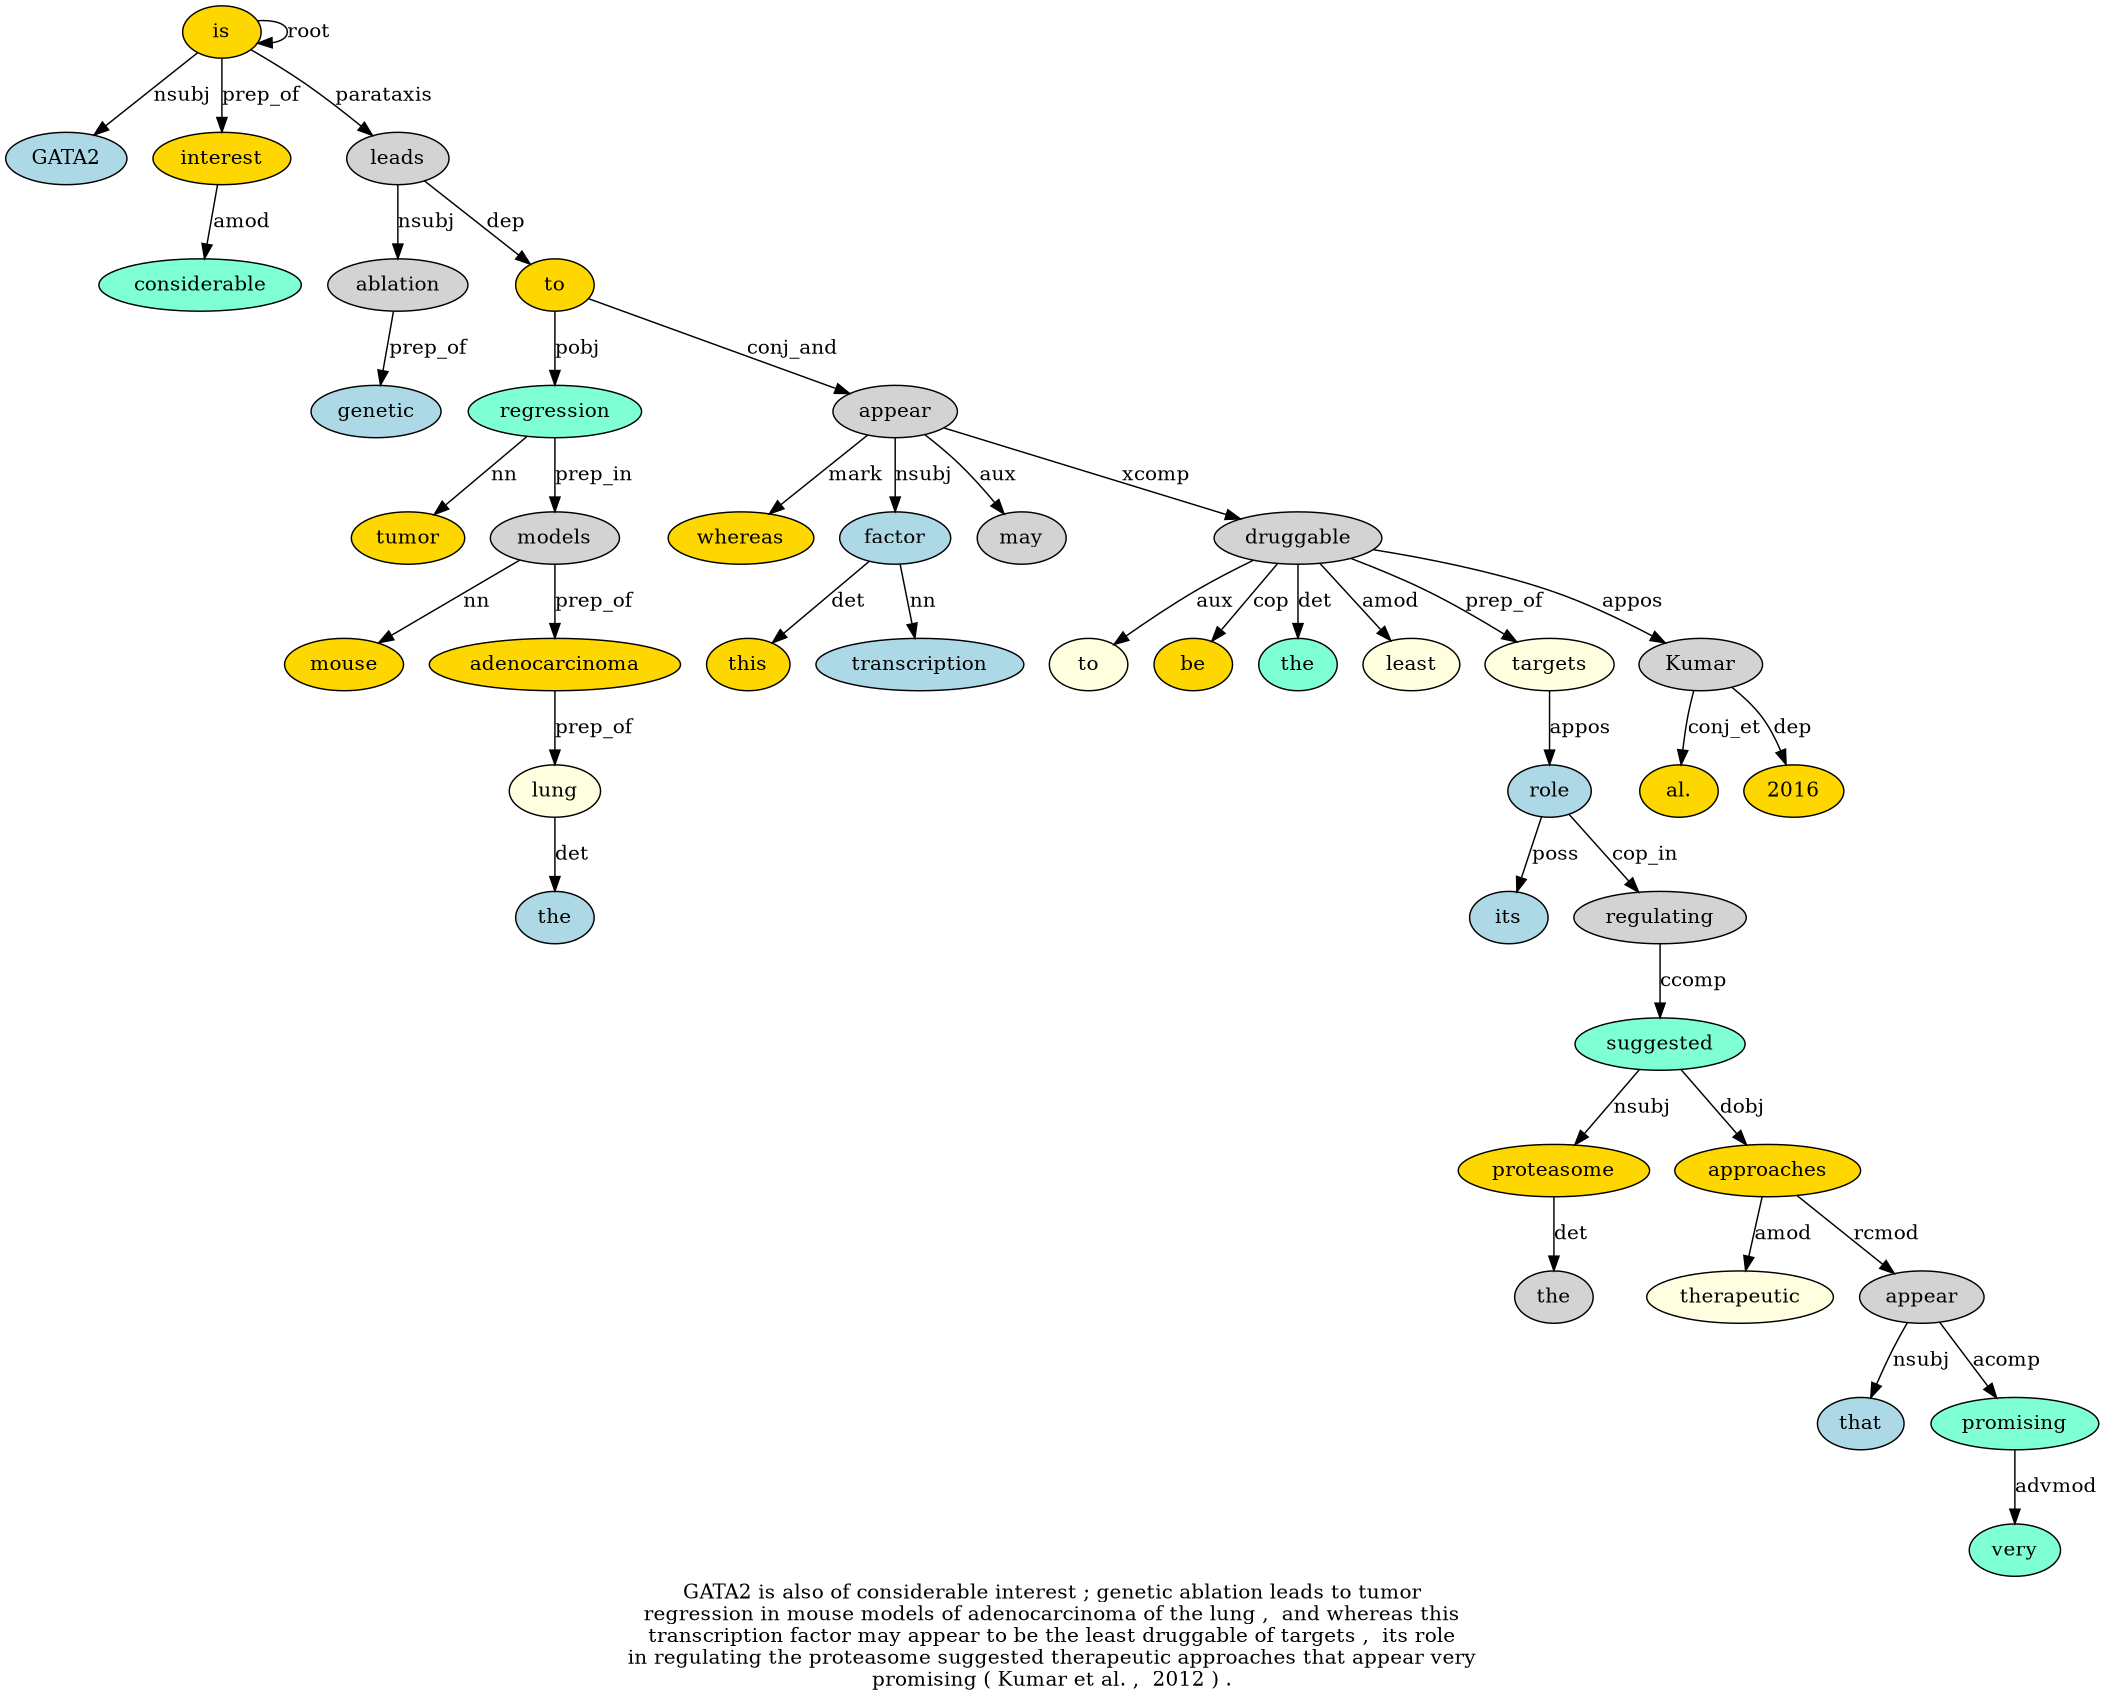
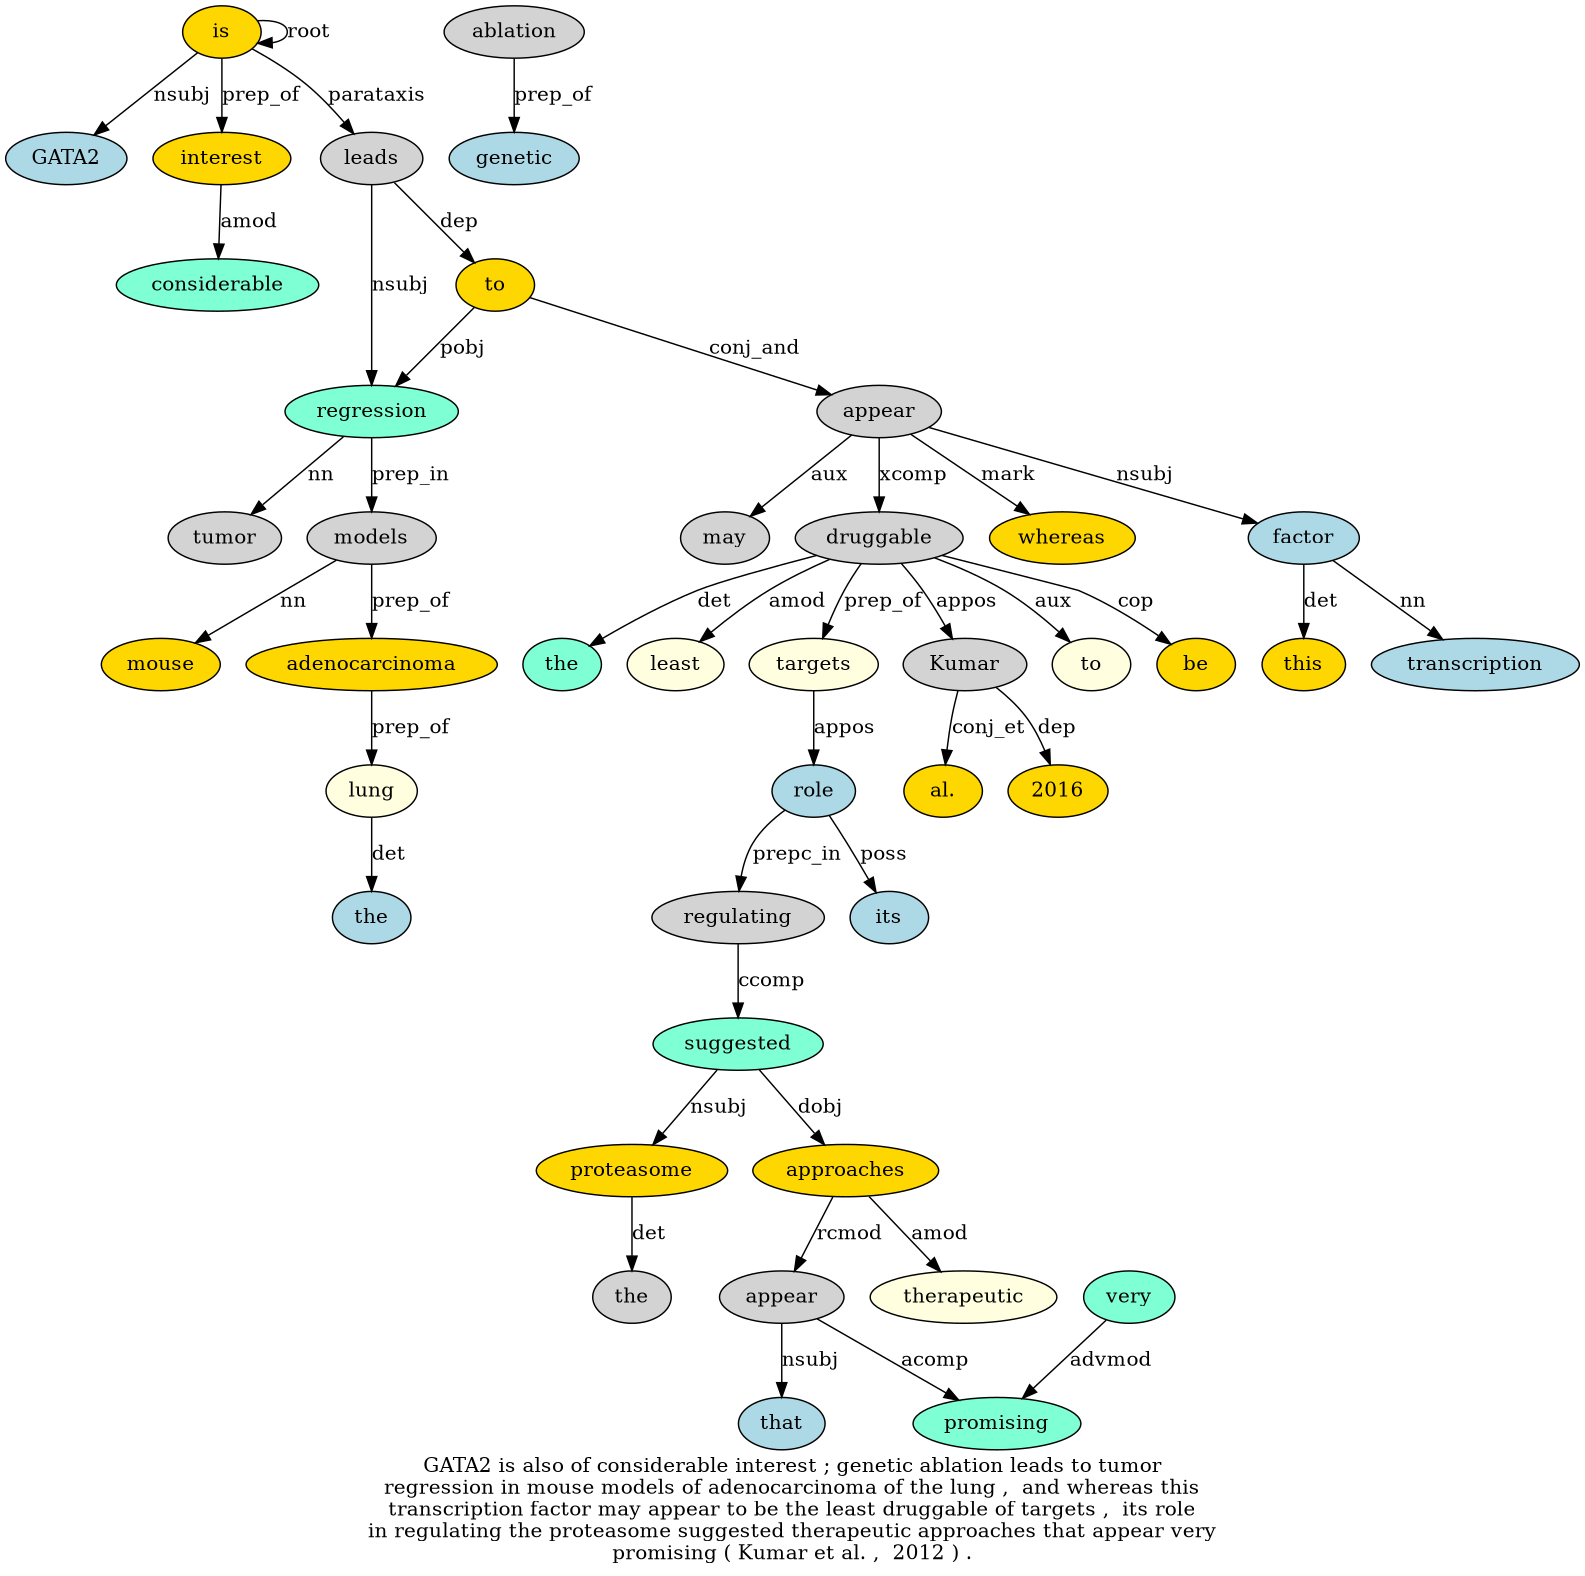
(398, 214) -> (372, 278)
(408, 538) -> (225, 538)
(1646, 854) -> (797, 854)
(2015, 1480) -> (1070, 1354)
